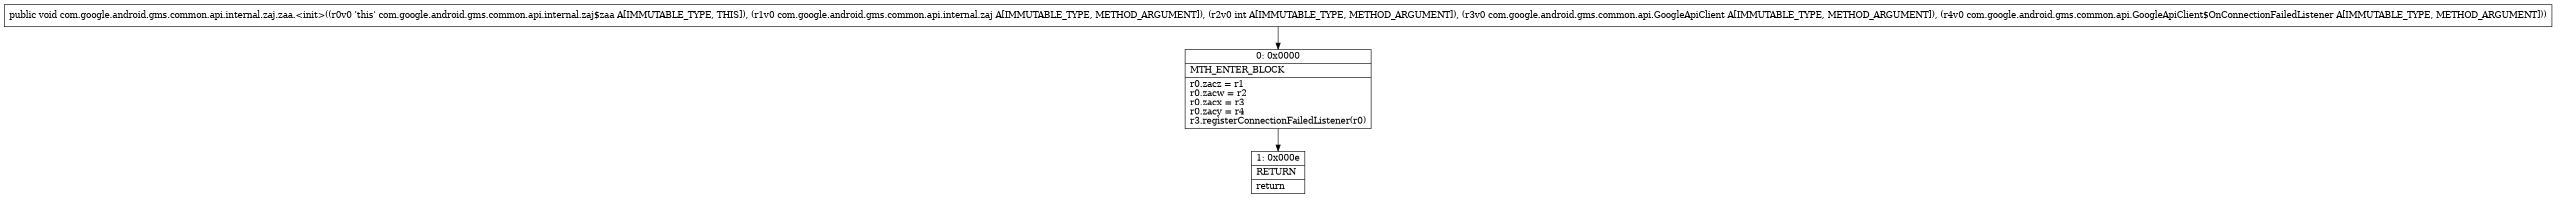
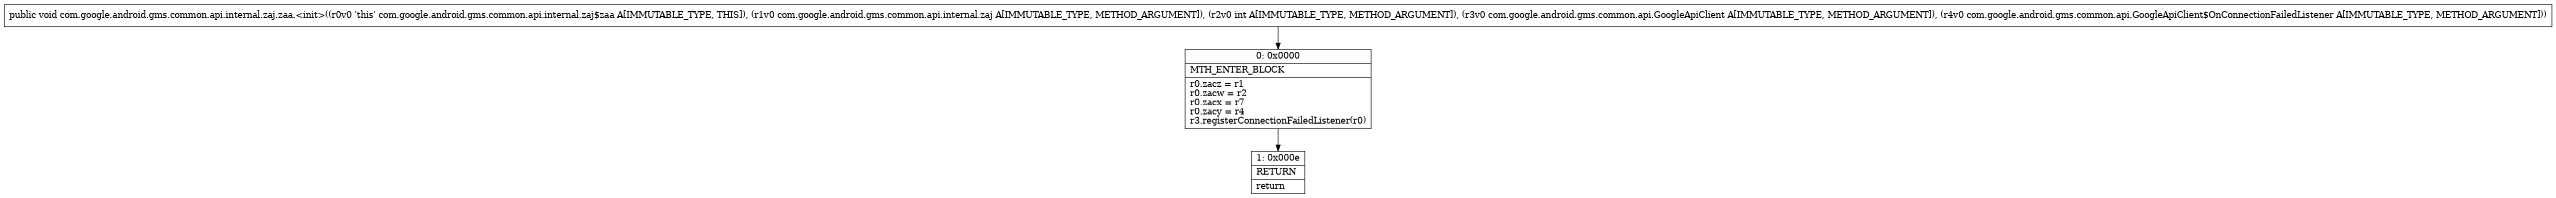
(1217, 103) -> (1217, 103)
